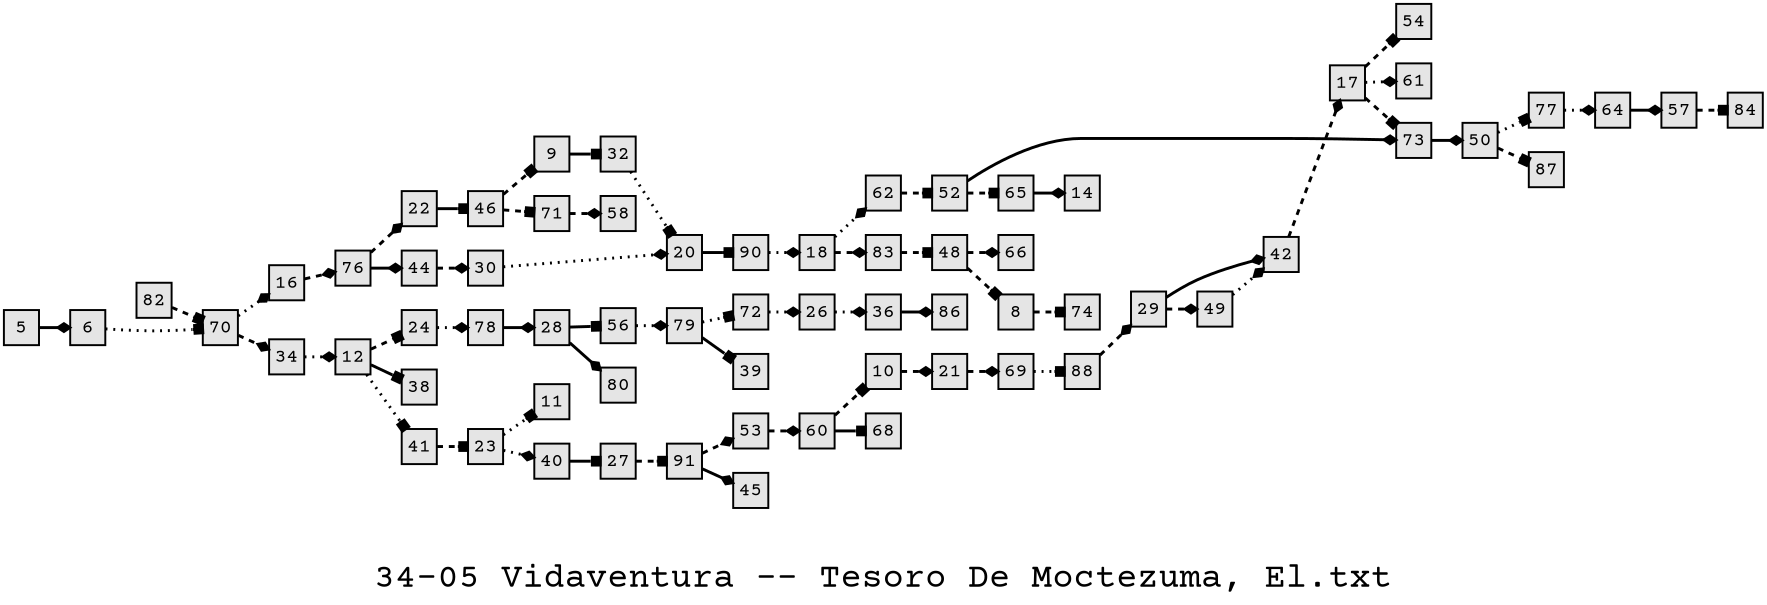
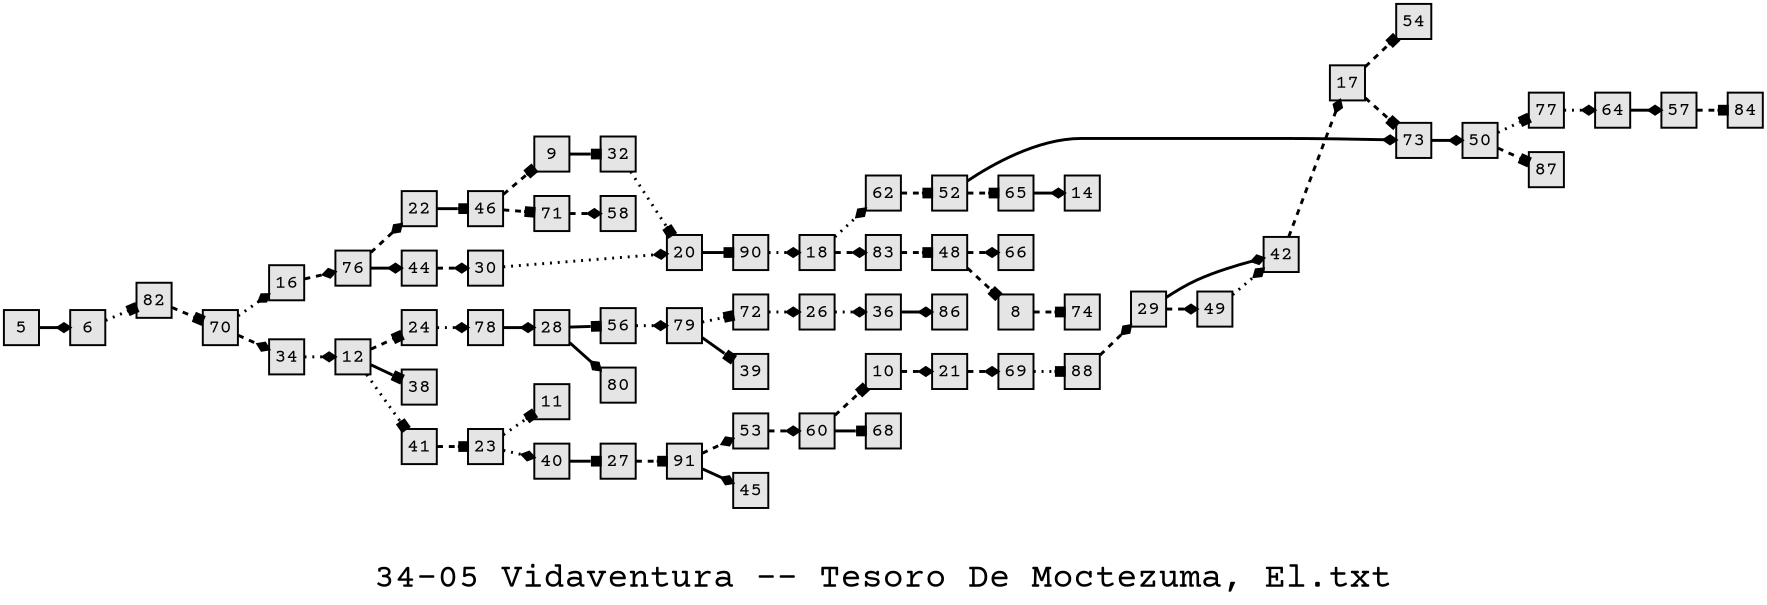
(1414, 81) -> none
(149, 331) -> (116, 316)
